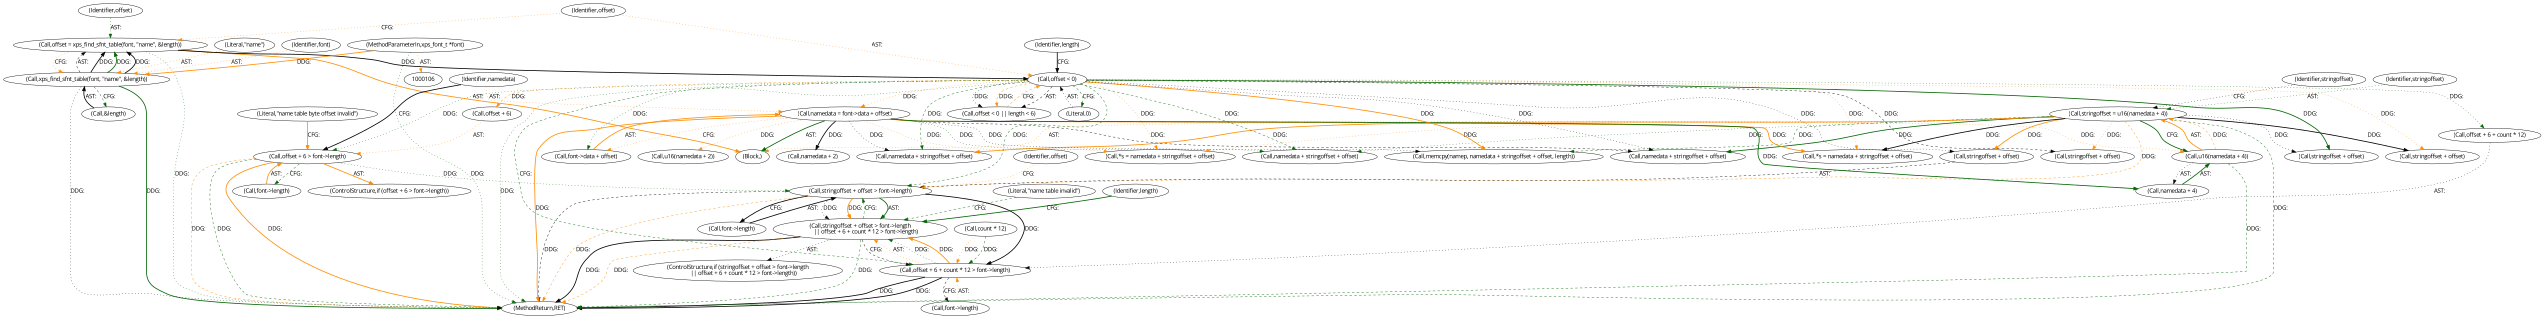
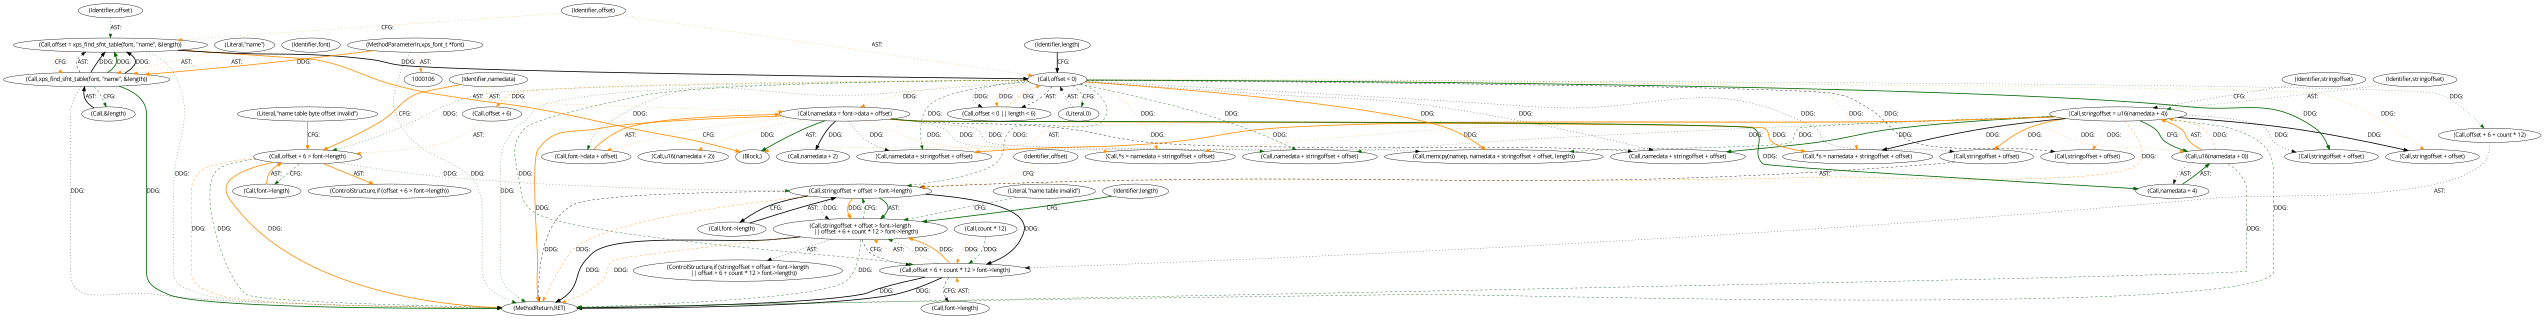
(390, 115) -> (390, 115)
(2217, 157) -> (2217, 157)
(526, 174) -> (526, 174)
